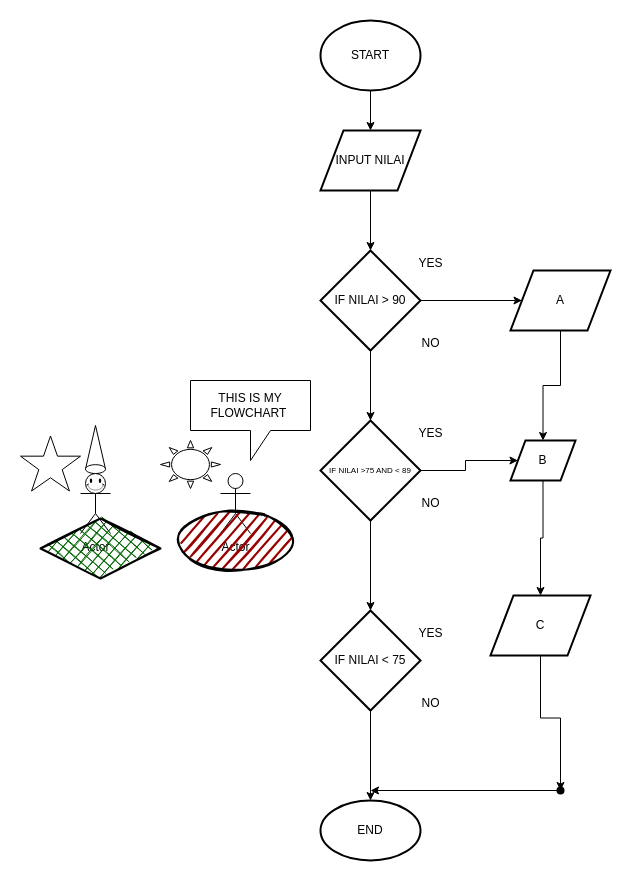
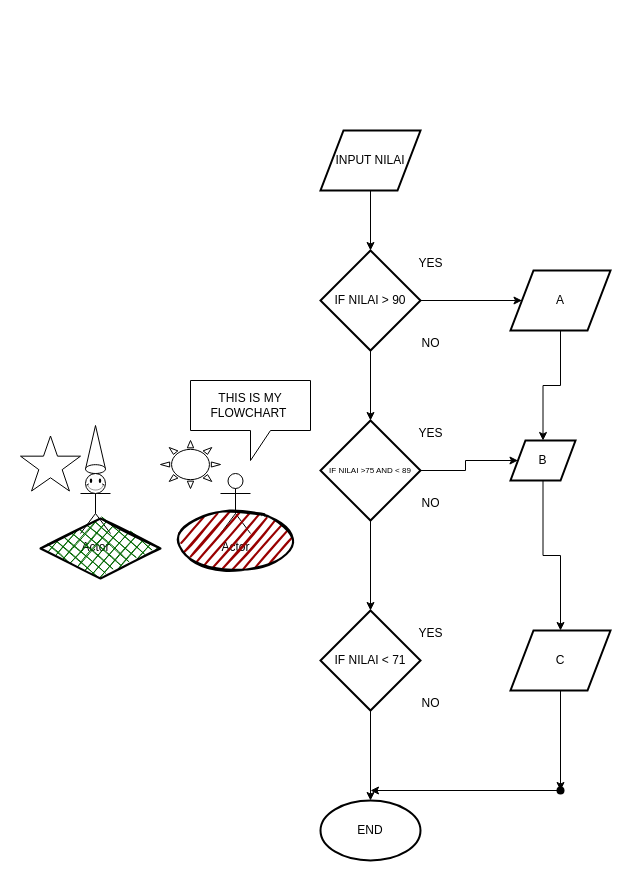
(371, 56) -> none
(371, 107) -> none
(541, 626) -> (561, 661)
(371, 661) -> (371, 661)
